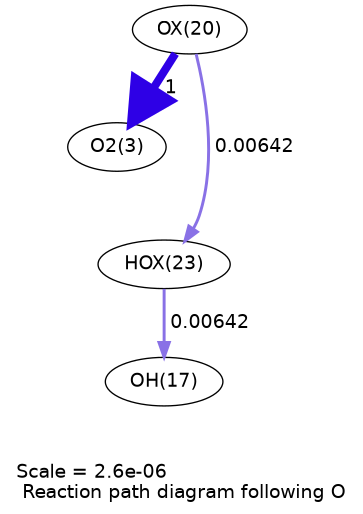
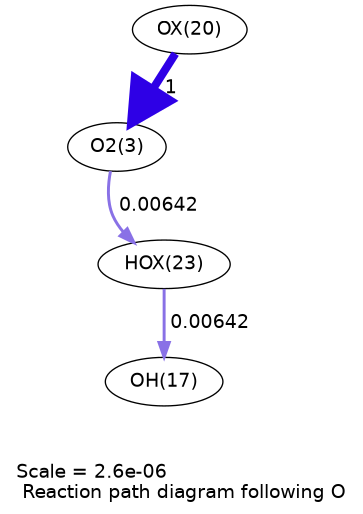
(208, 142) -> (109, 203)
